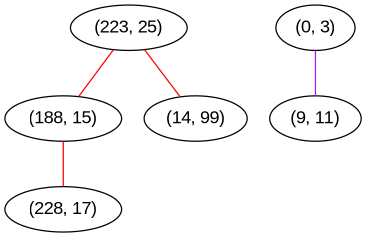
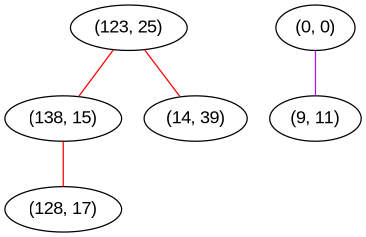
(129, 28) -> (129, 28)
(315, 28) -> (315, 28)
(63, 119) -> (63, 119)
(196, 119) -> (196, 119)
(63, 209) -> (63, 209)
